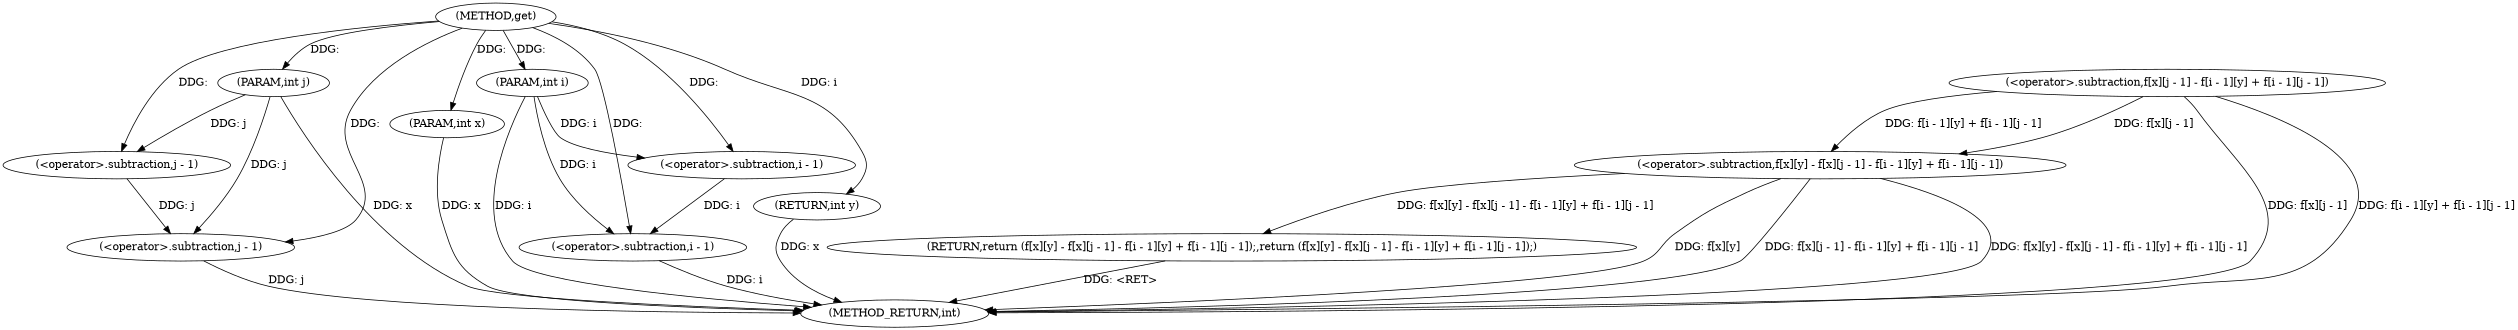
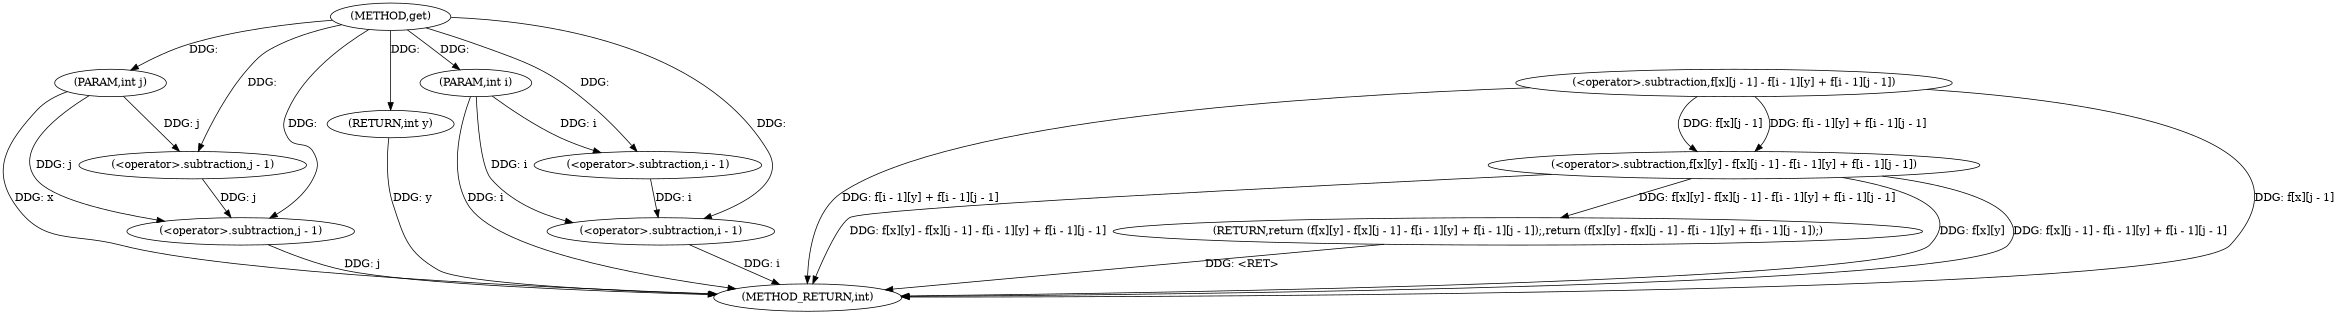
(819, 83) -> (407, 50)
(447, 124) -> none
(800, 247) -> (413, 198)
